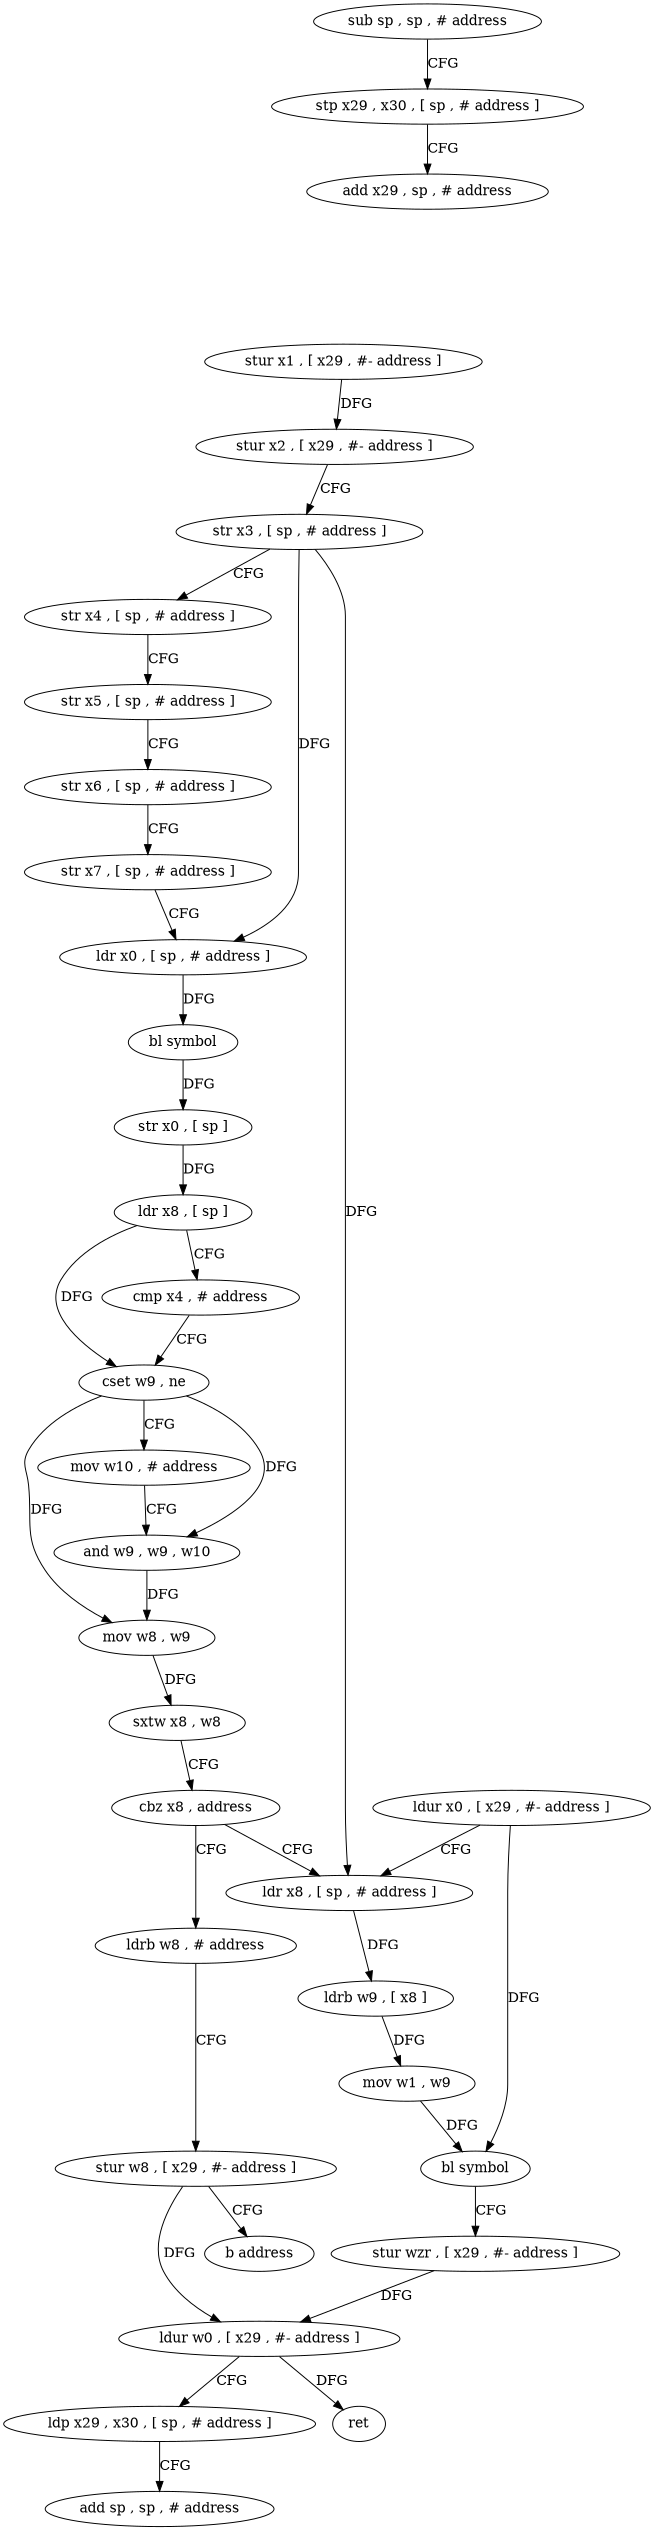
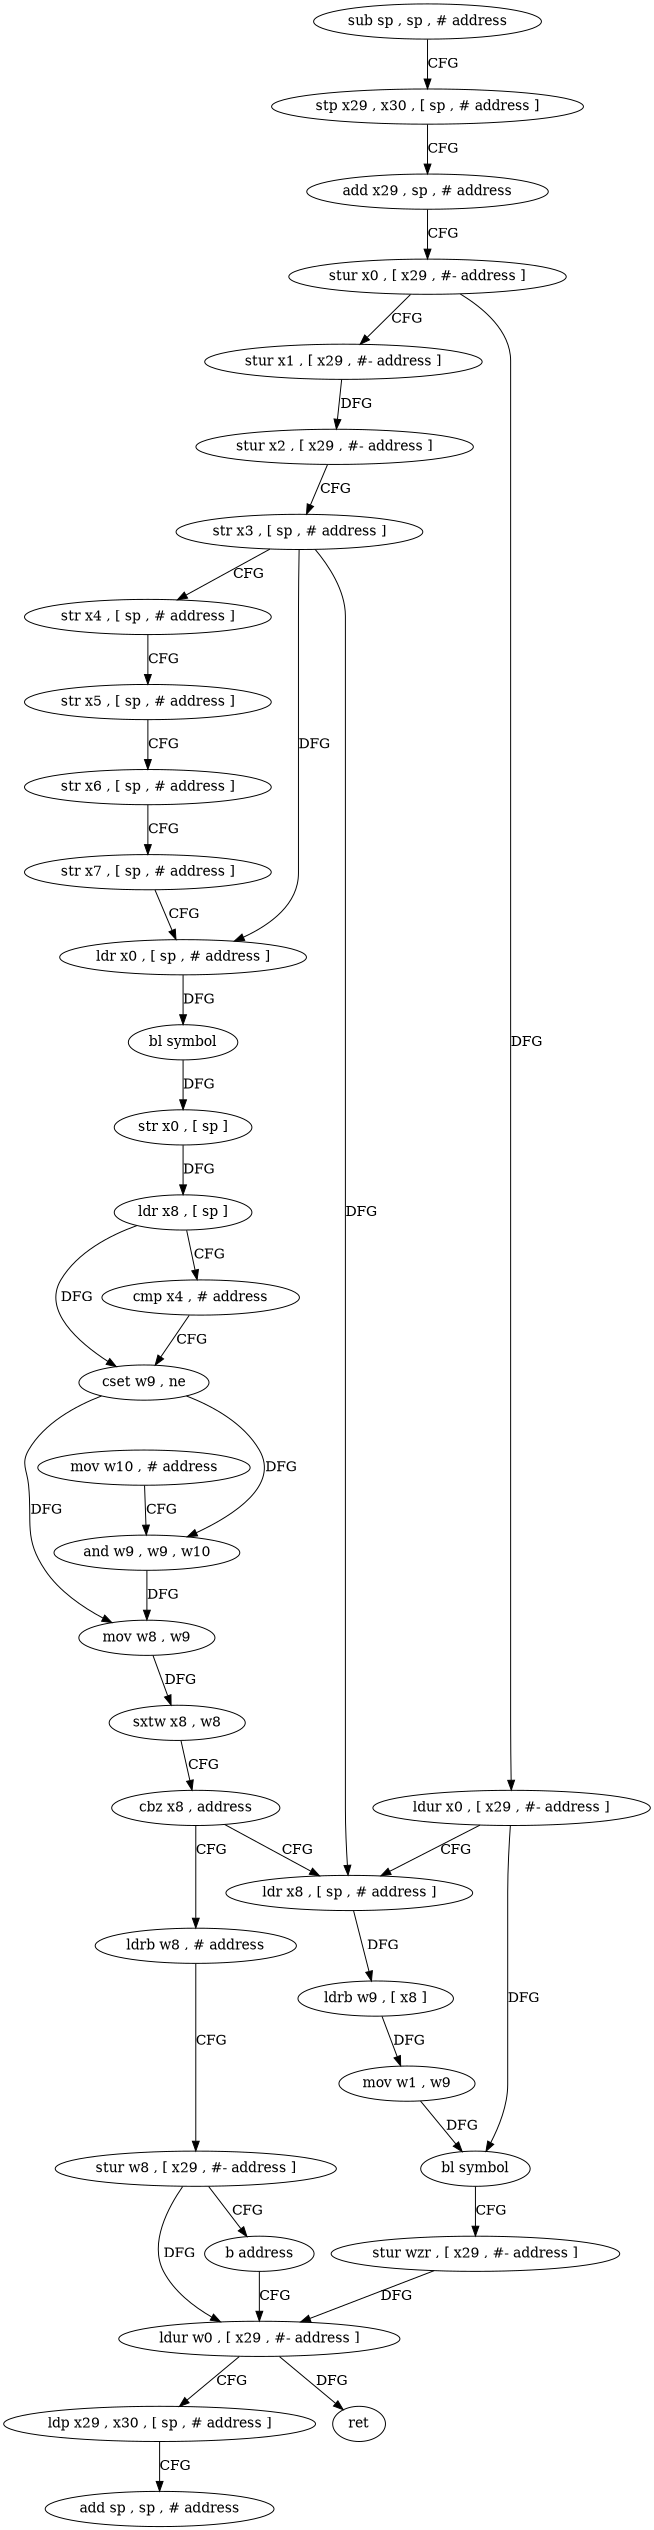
none -> (428, 277)
(144, 1420) -> none
none -> (259, 2291)
